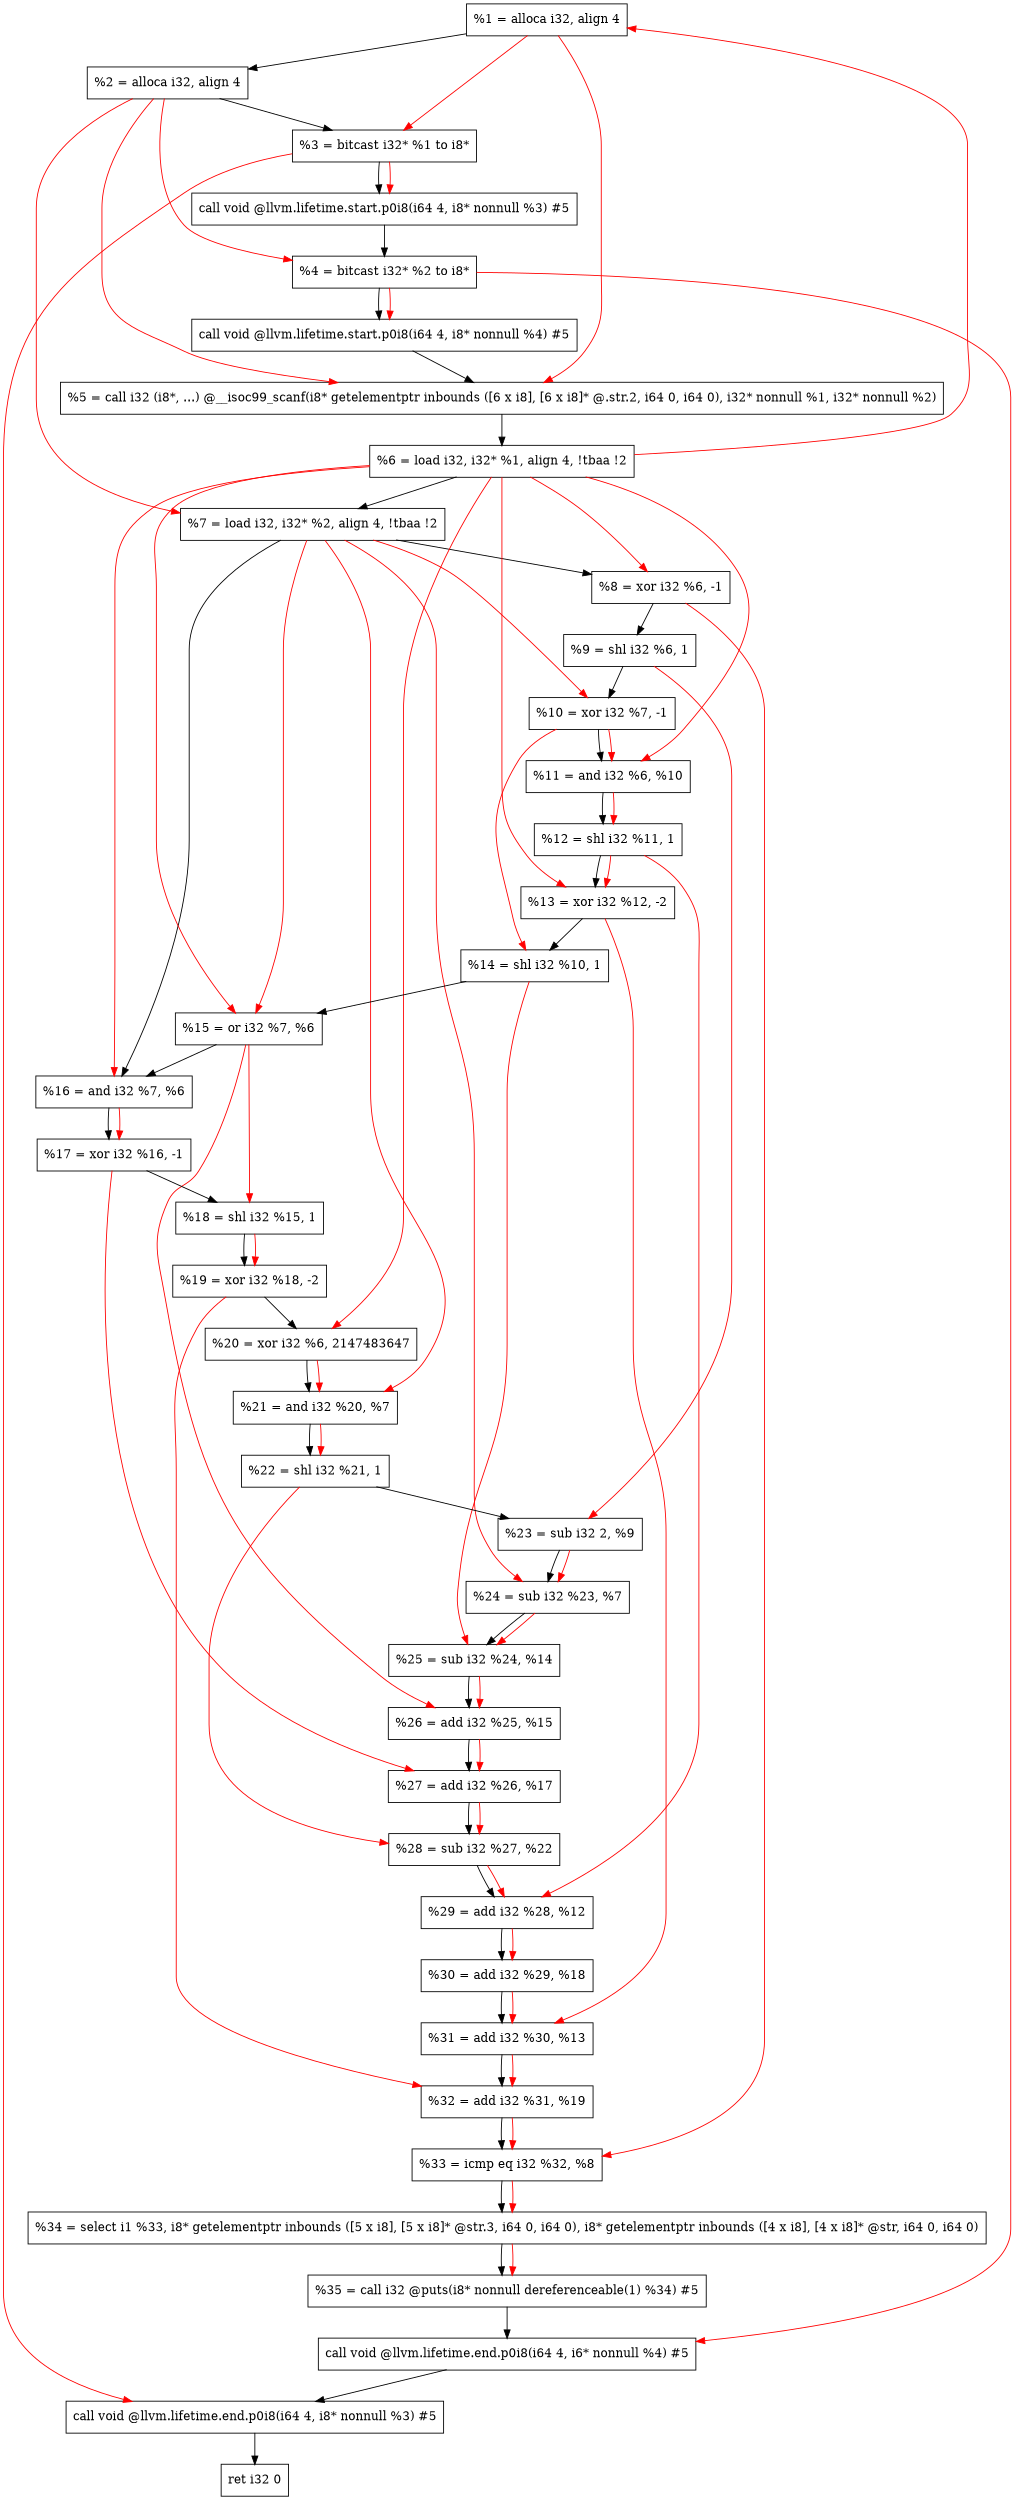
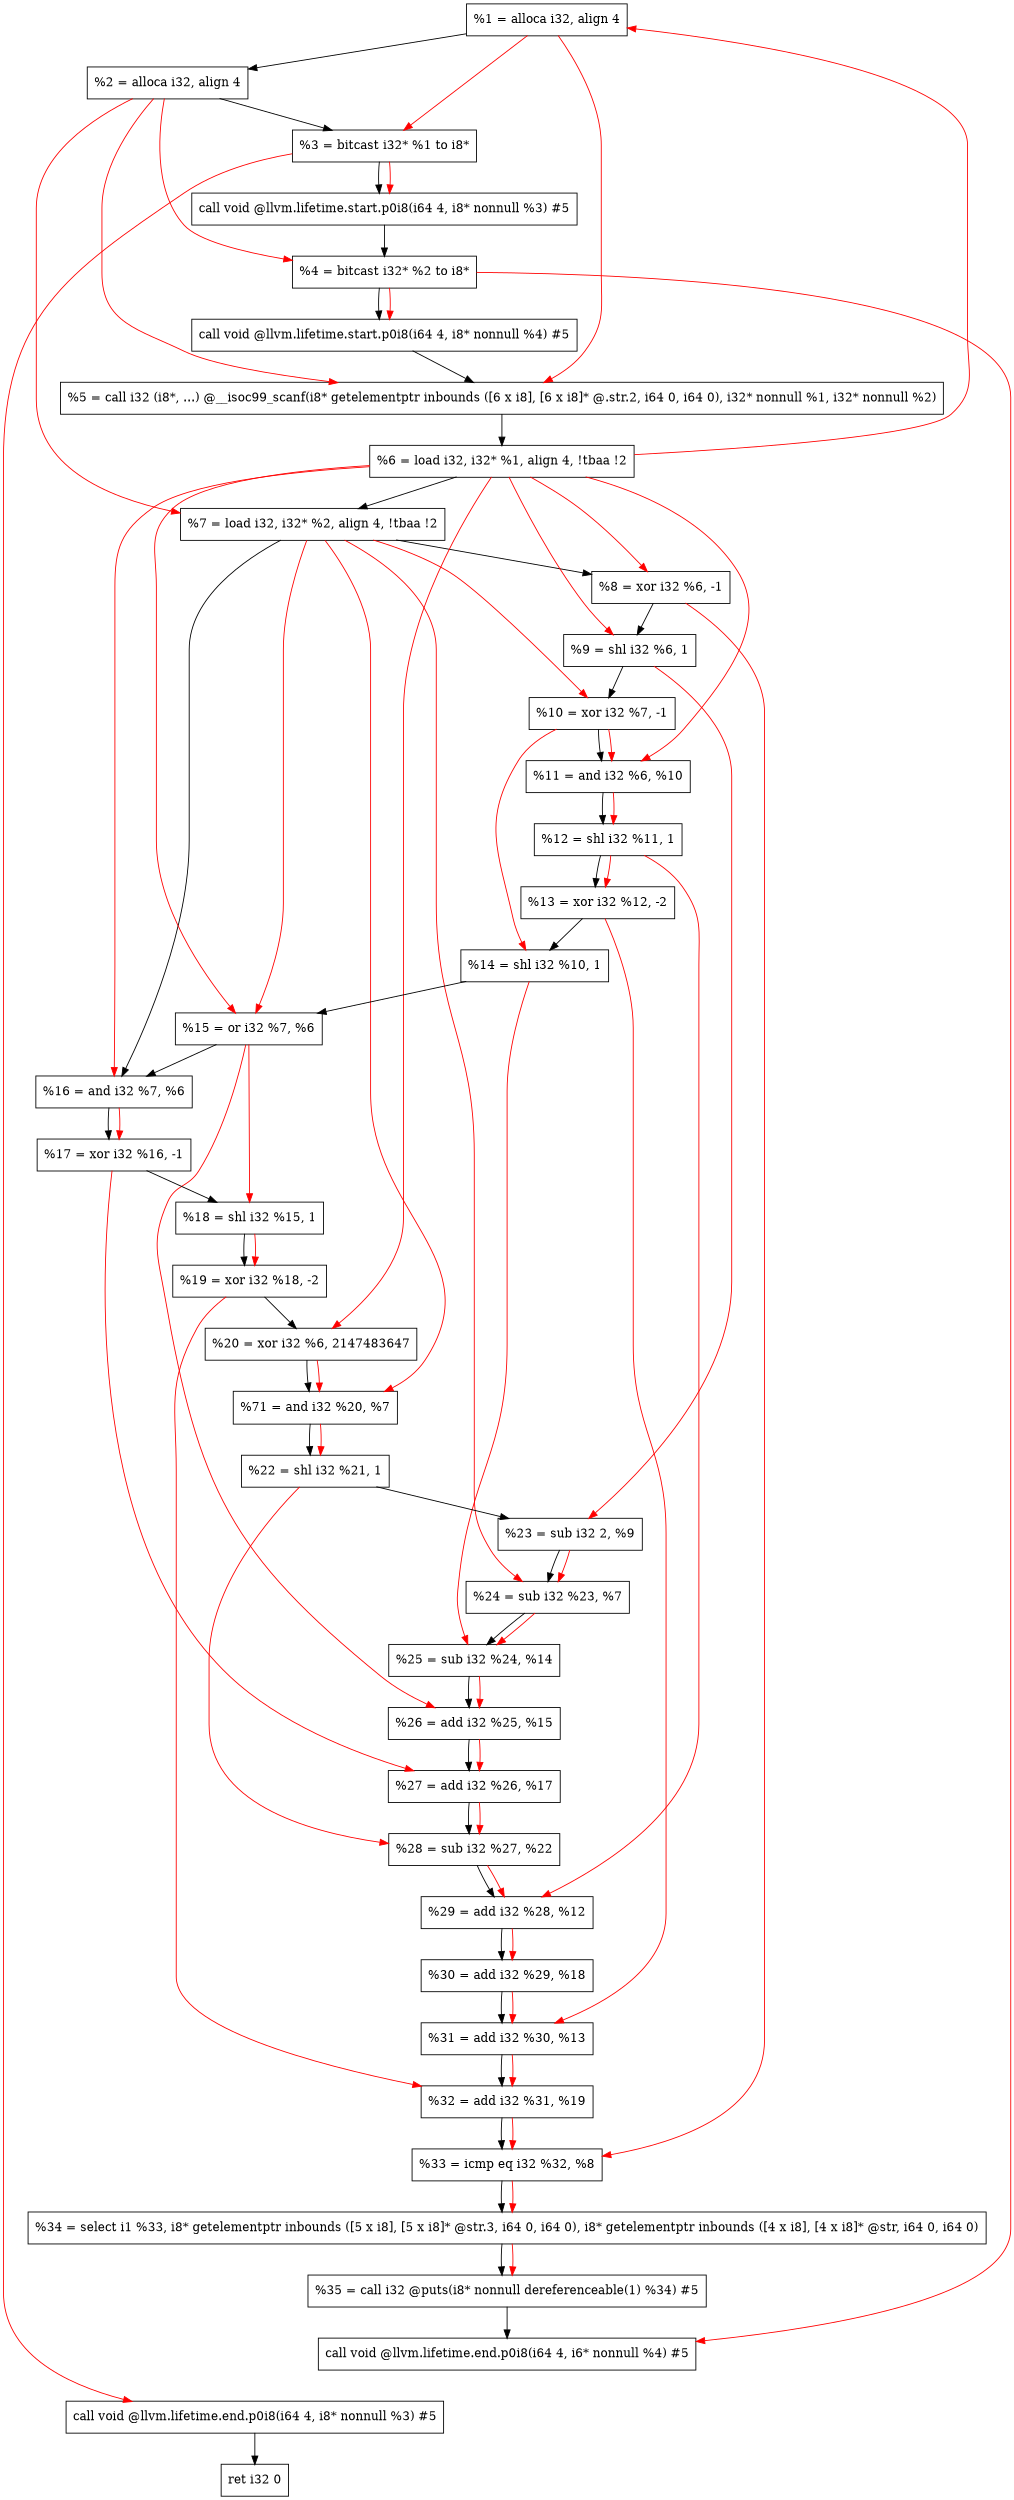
(502, 690) -> (552, 557)
(315, 1408) -> (315, 1408)
(385, 2385) -> none
